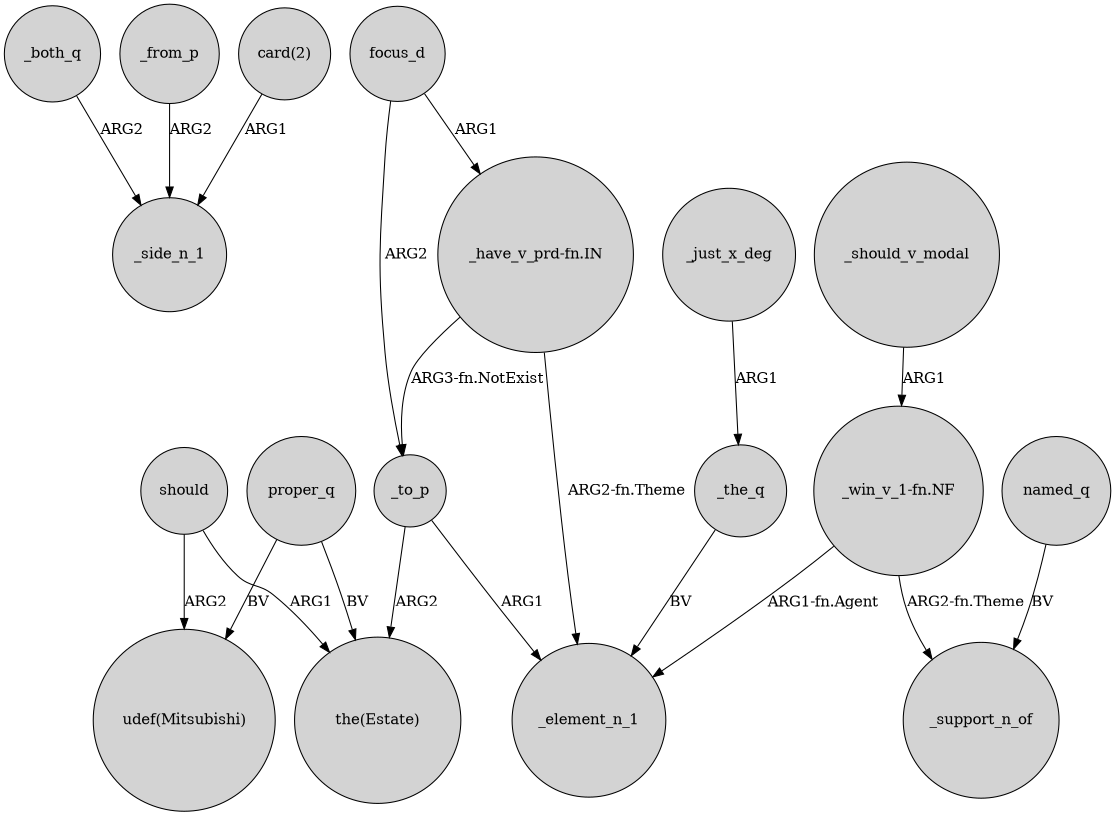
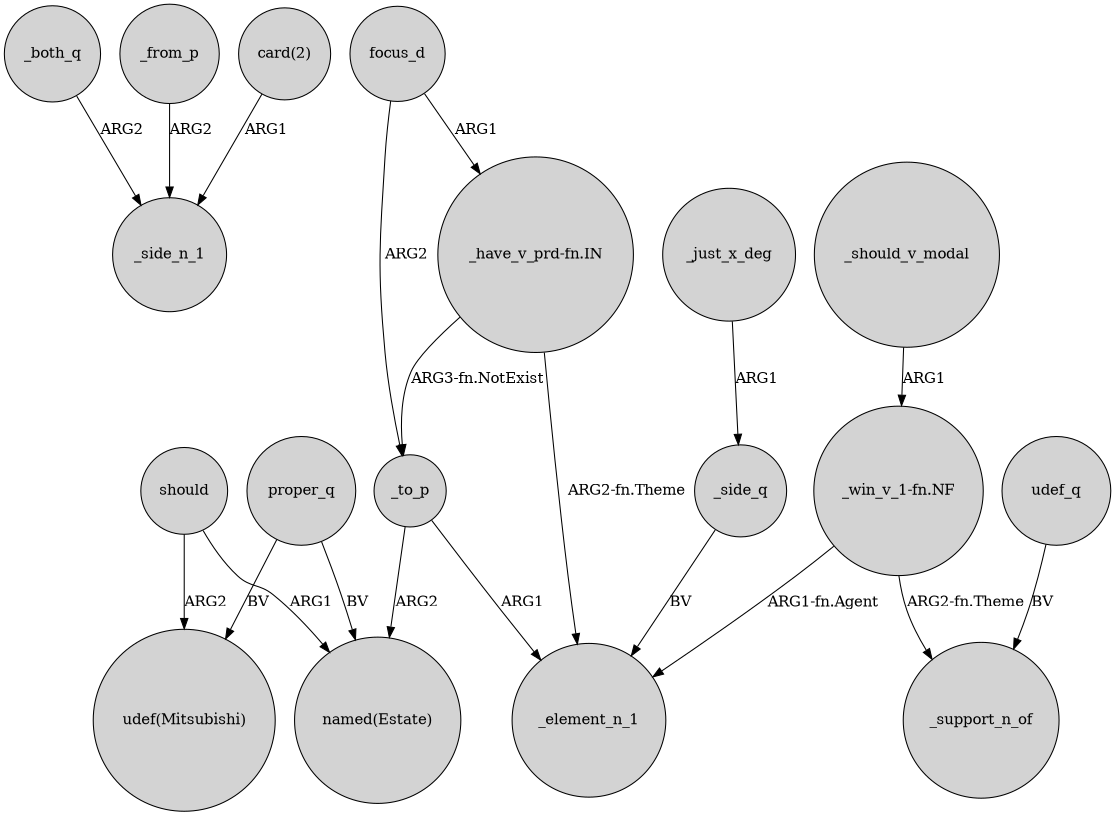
(741, 491) -> (741, 491)
(1056, 491) -> (1056, 491)
(378, 720) -> (378, 720)
